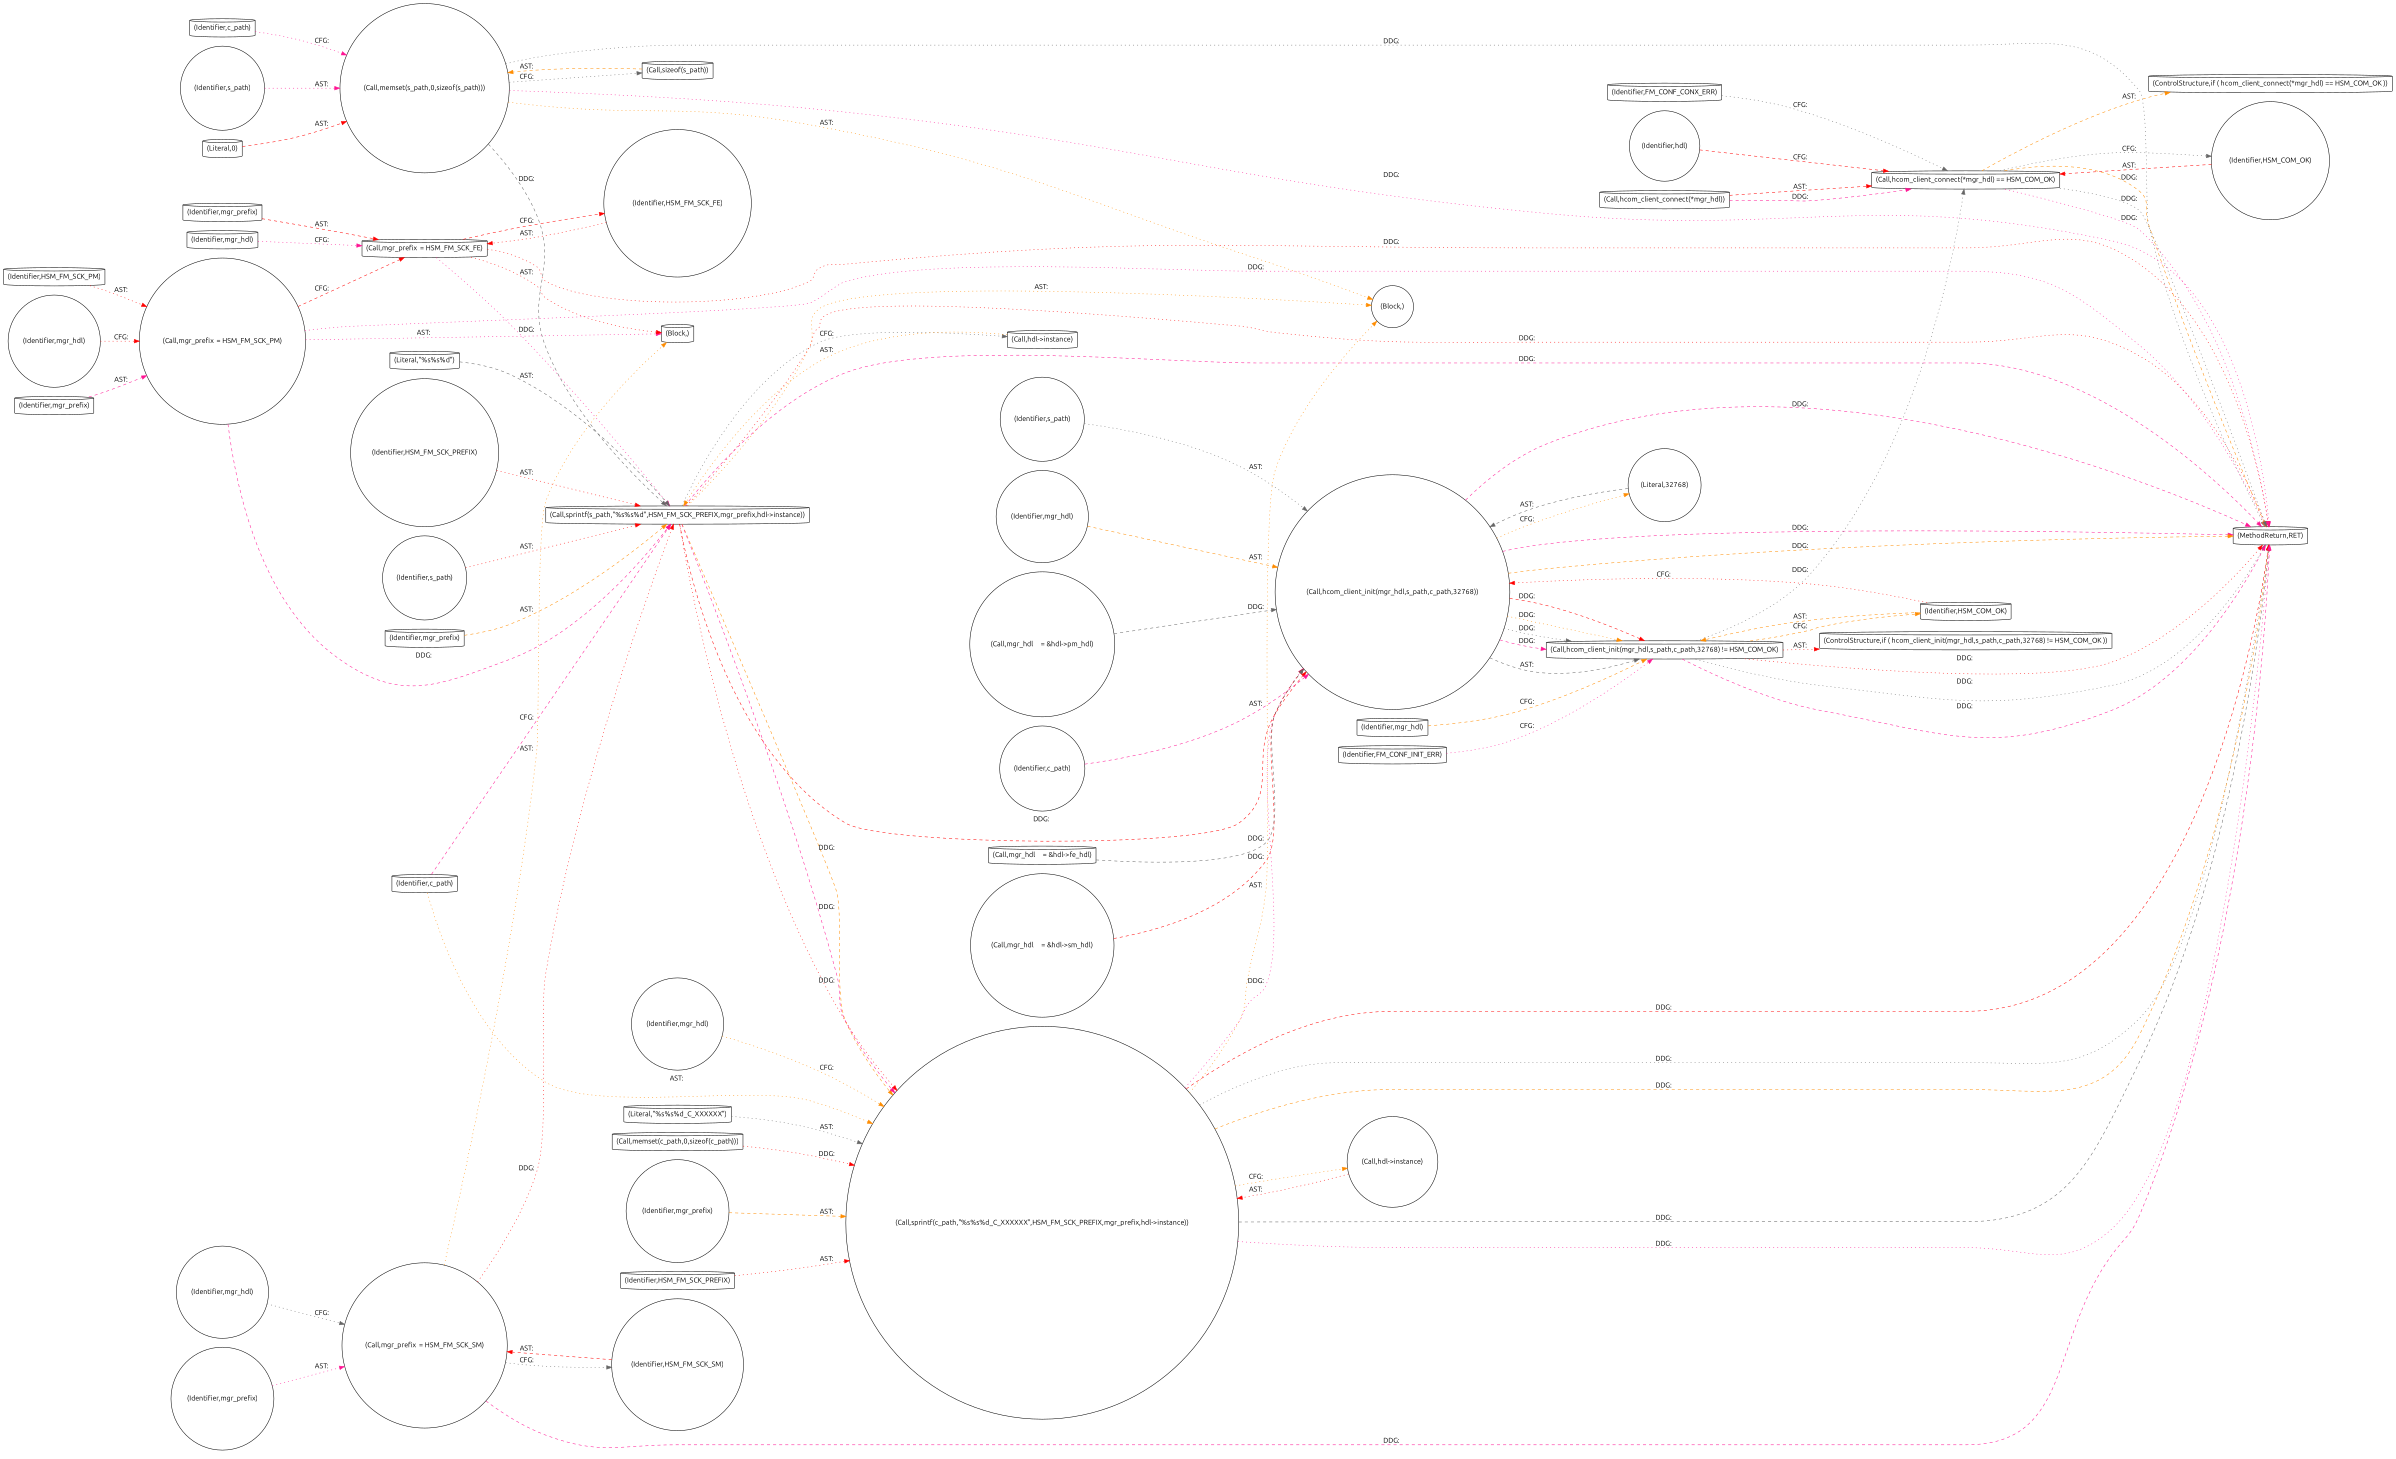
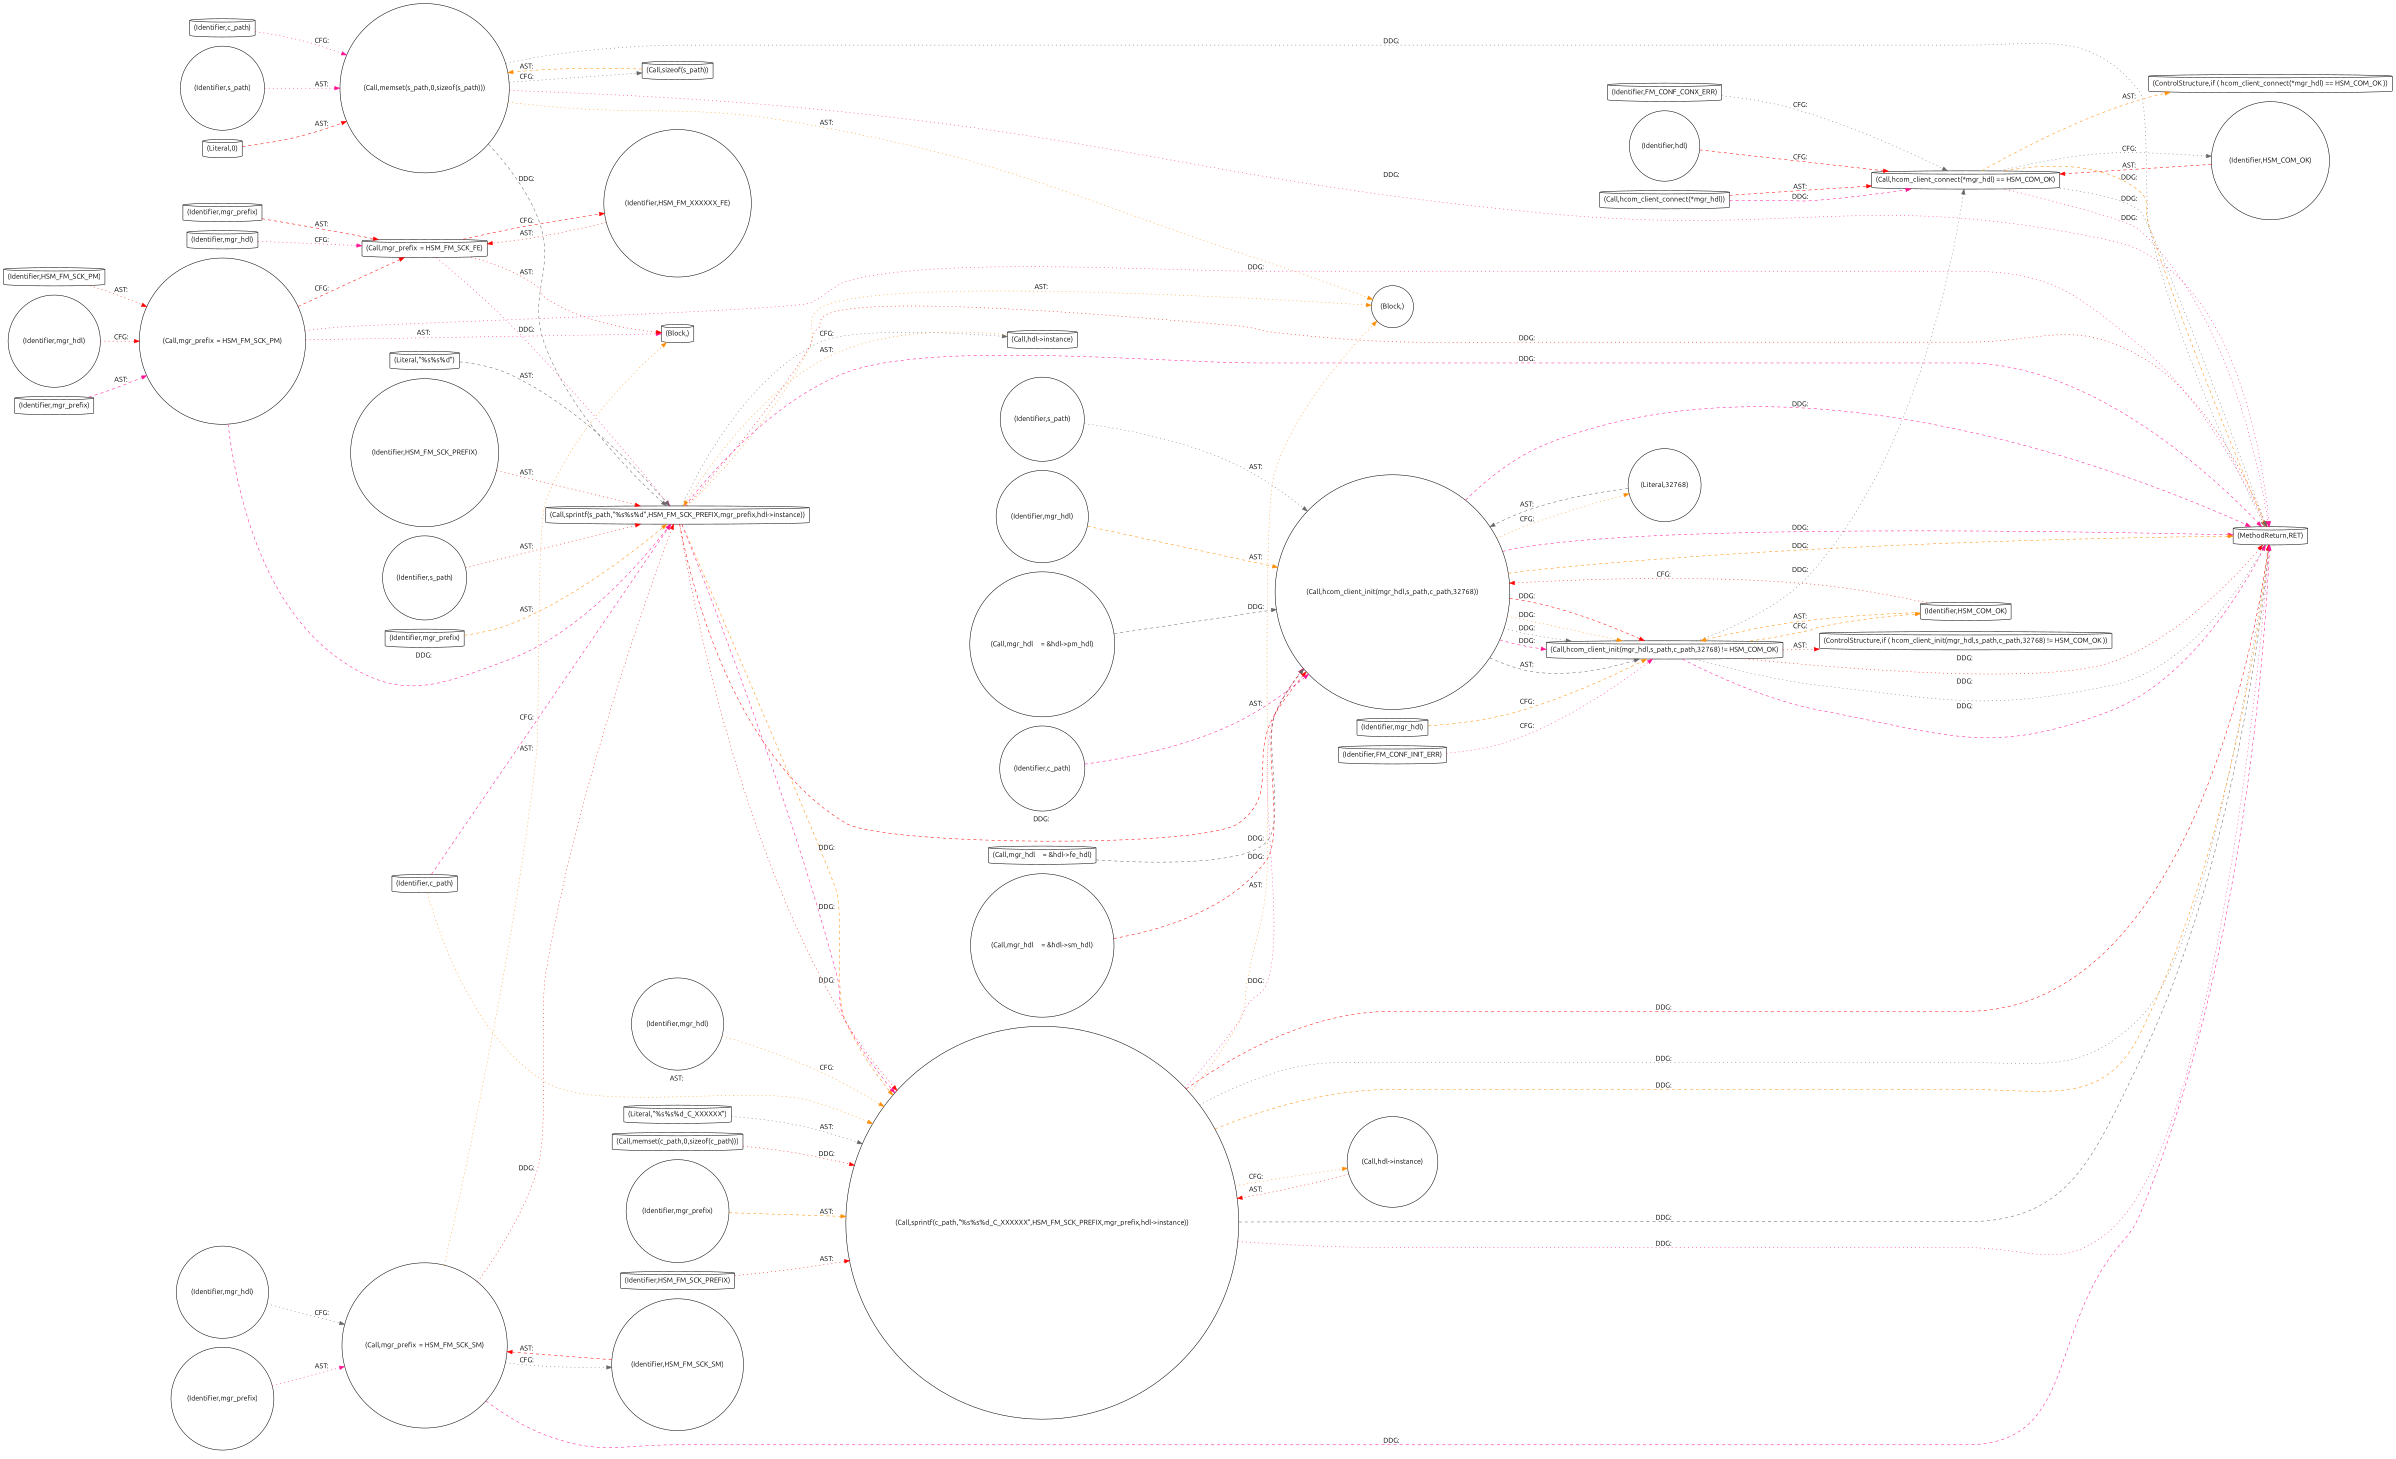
(678, 203) -> (678, 203)
(1451, 248) -> none
